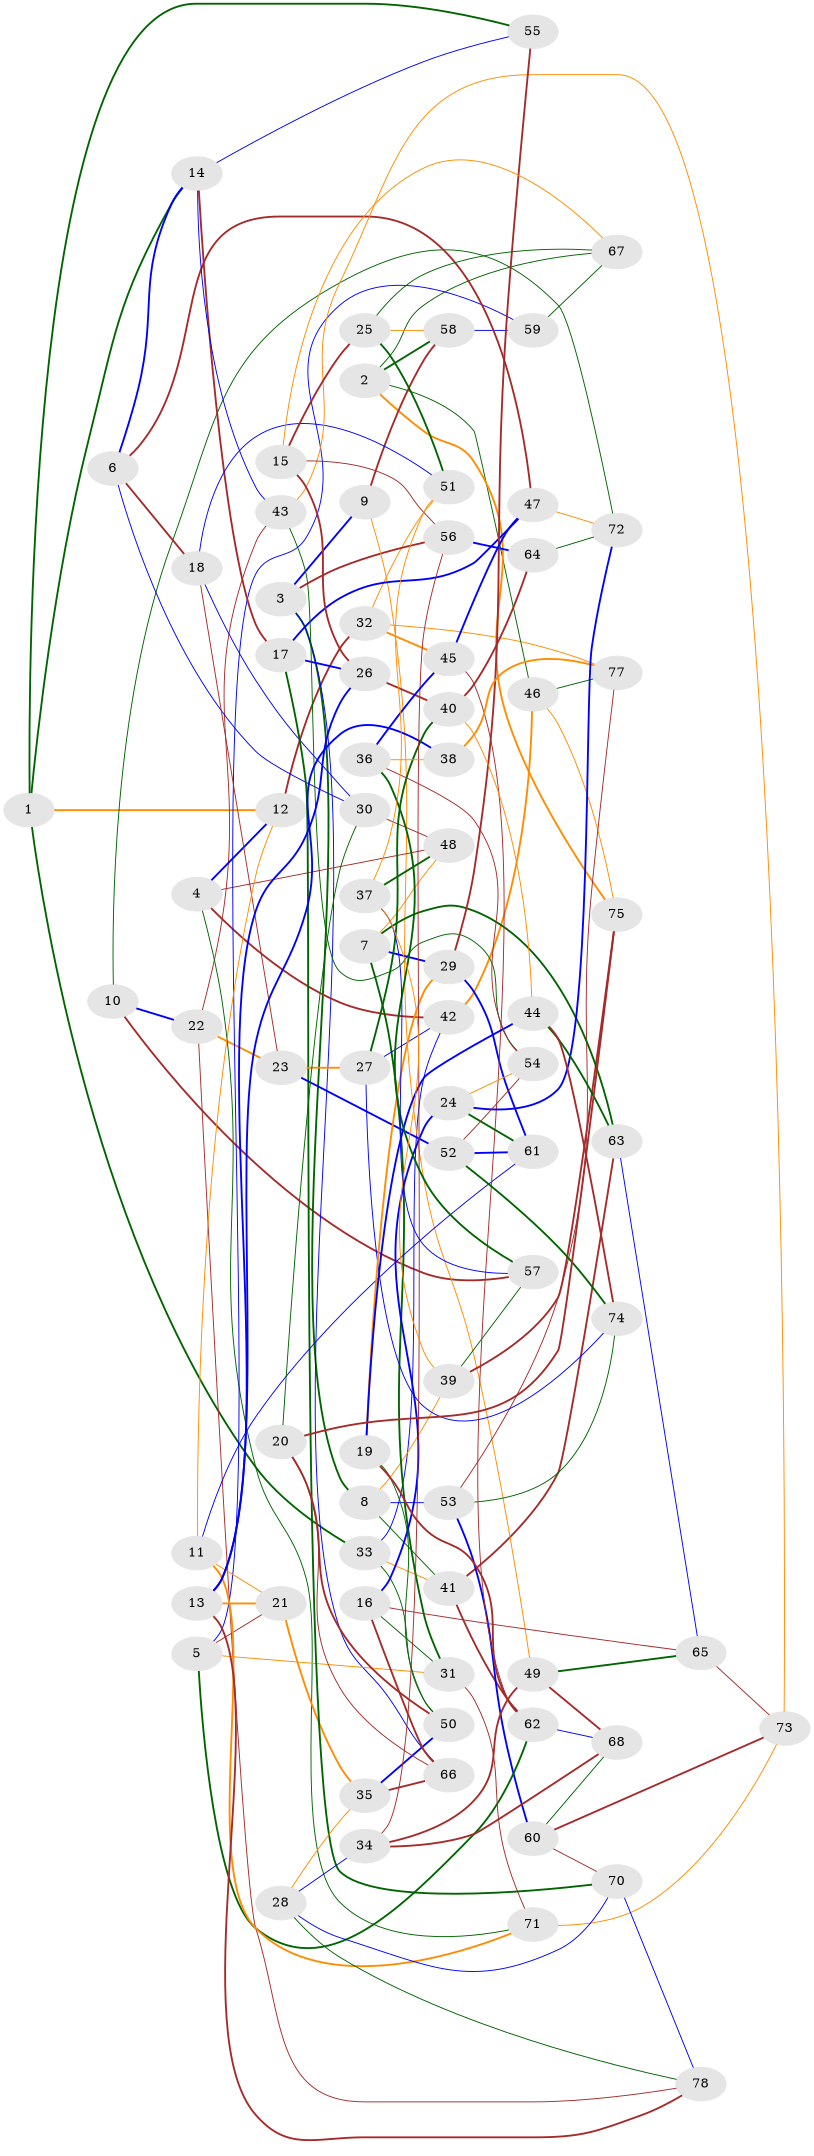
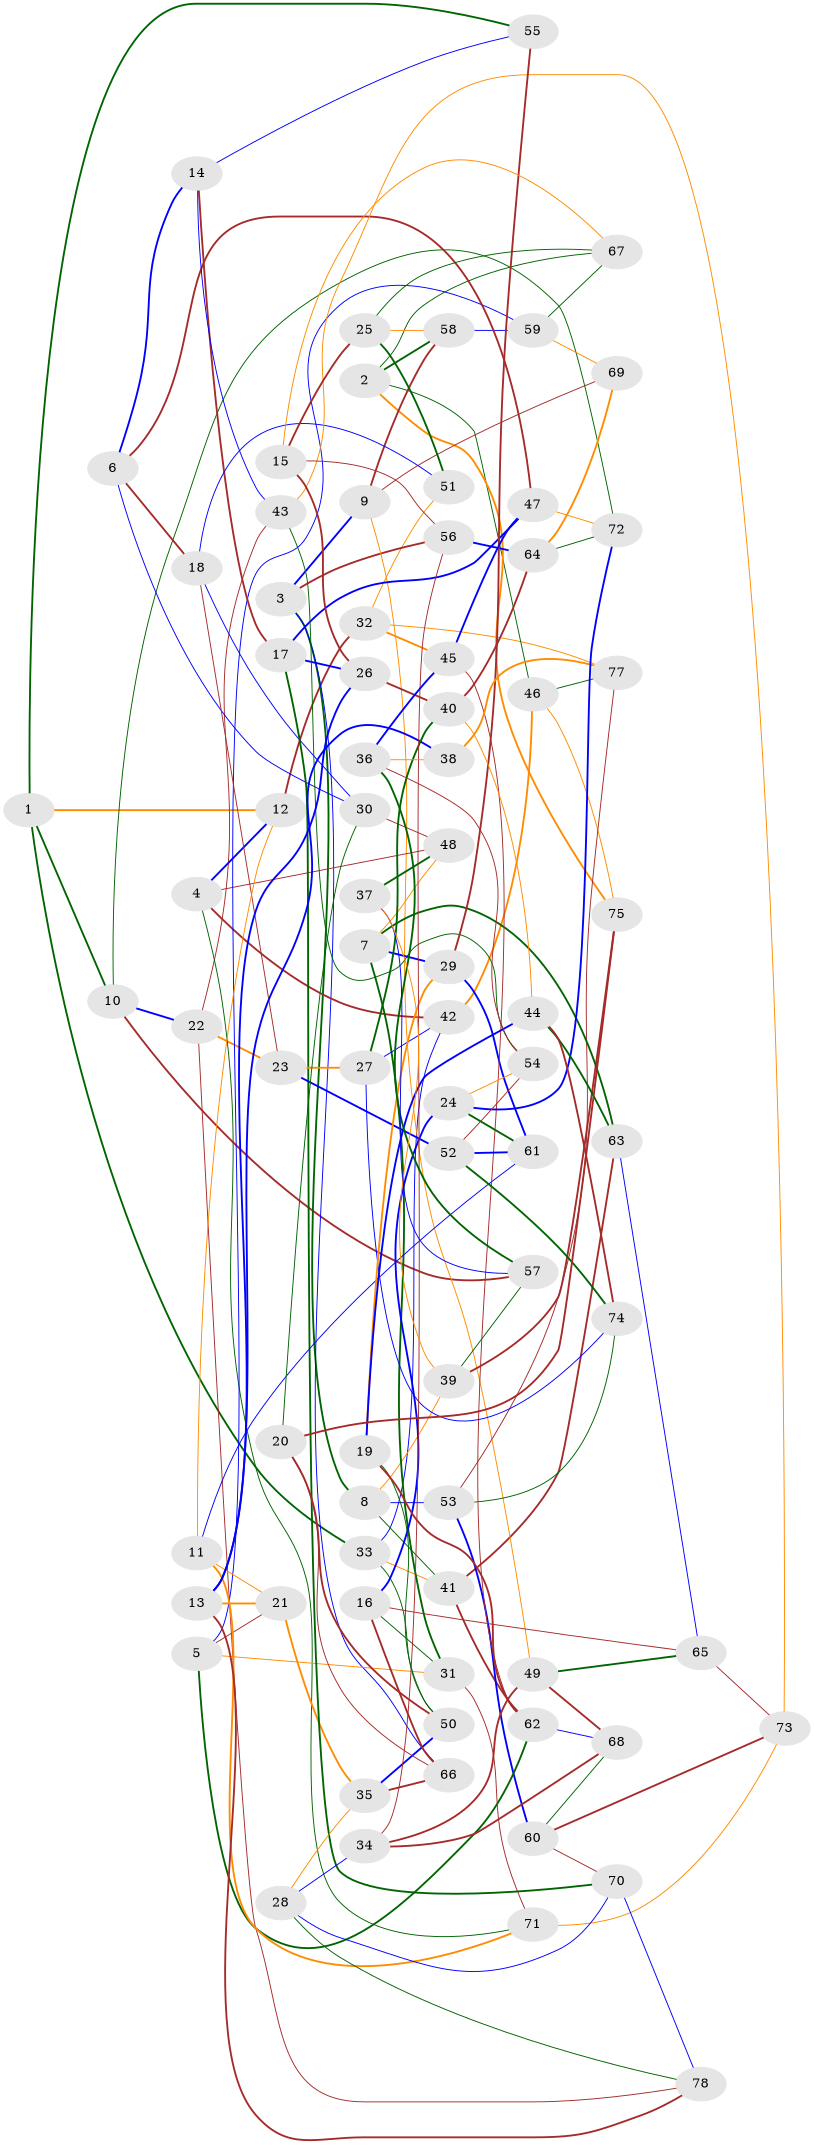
none -> (617, 373)
(79, 482) -> (71, 906)
(400, 767) -> none
